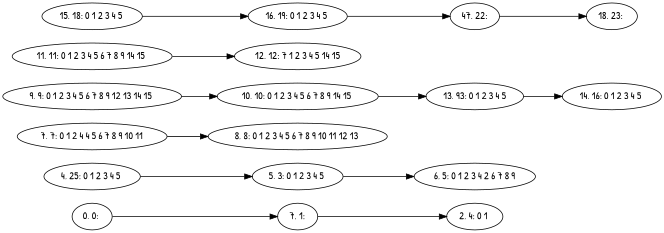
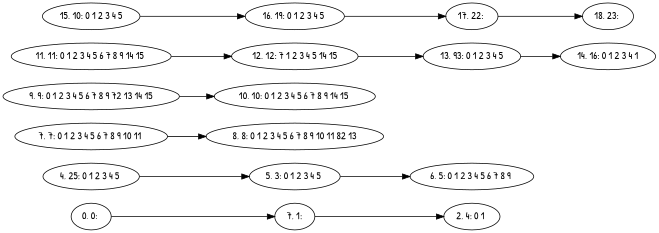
(92, 16) -> (91, 16)
(475, 16) -> (472, 16)
(92, 96) -> (91, 96)
(398, 96) -> (387, 56)
(612, 96) -> (608, 56)
(92, 136) -> (91, 136)
(298, 136) -> (295, 136)
(475, 177) -> (472, 177)
